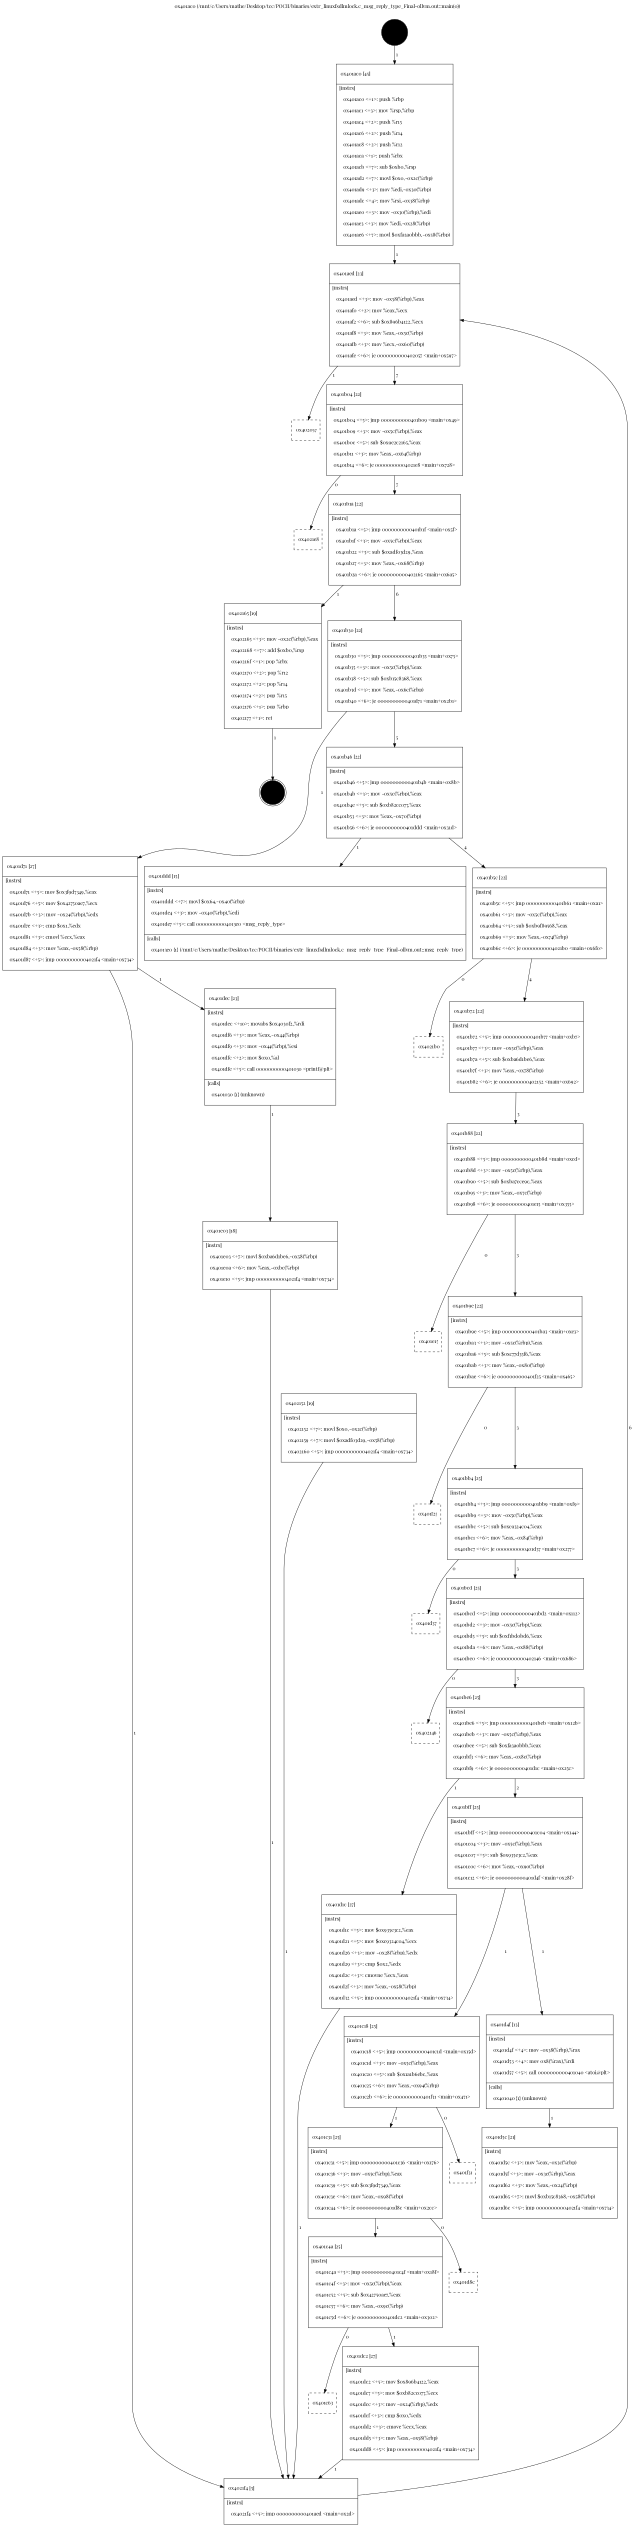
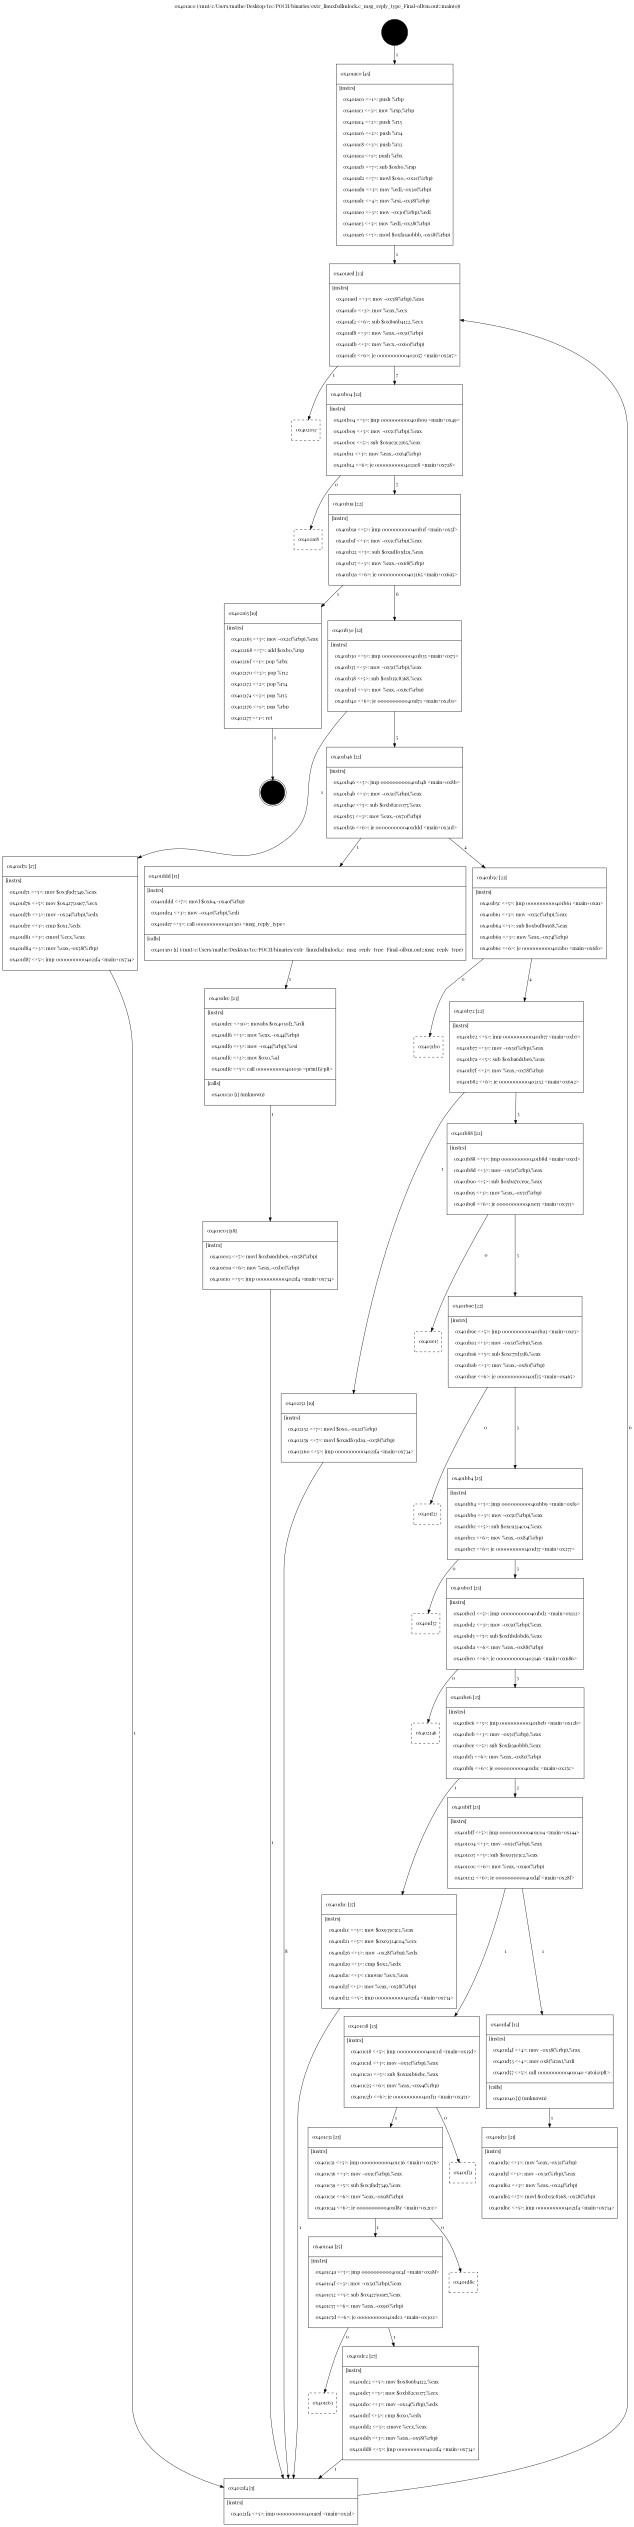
(169, 989) -> (290, 973)
none -> (391, 1234)
(286, 1952) -> (286, 1952)
